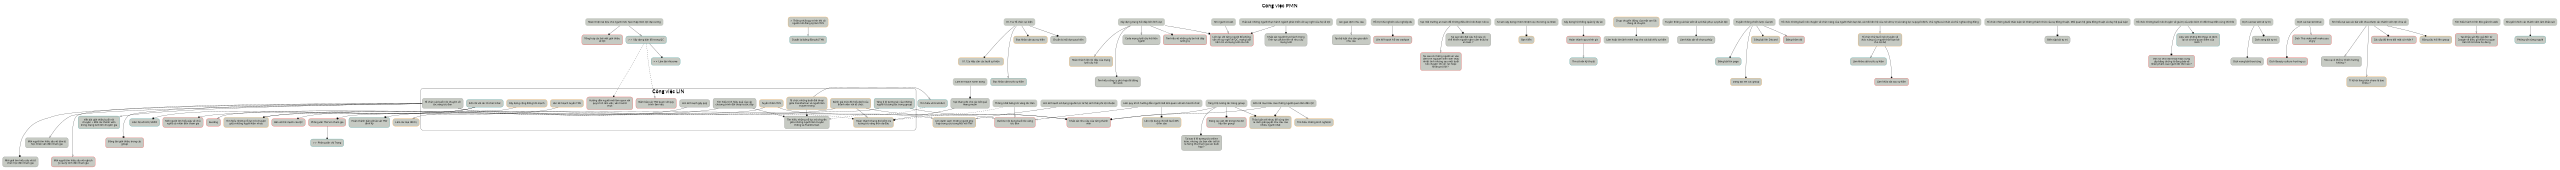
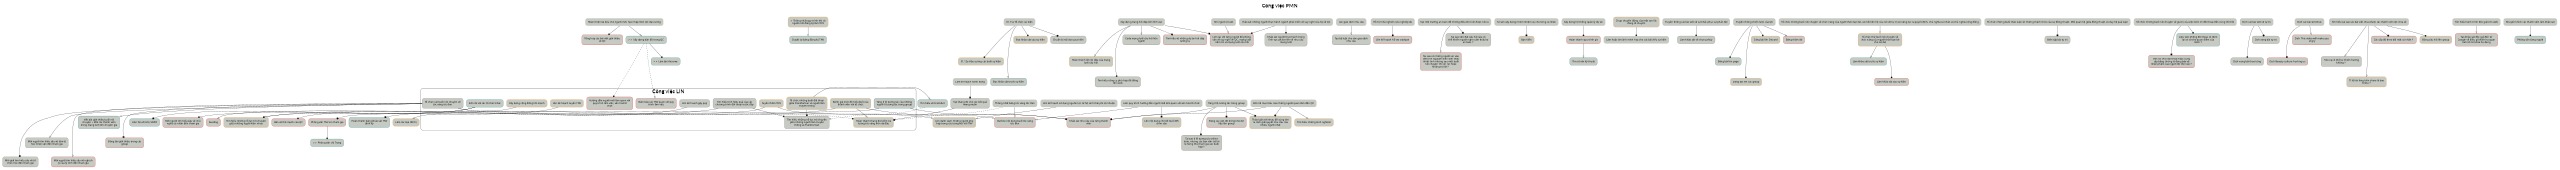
(981, 62) -> (981, 62)
